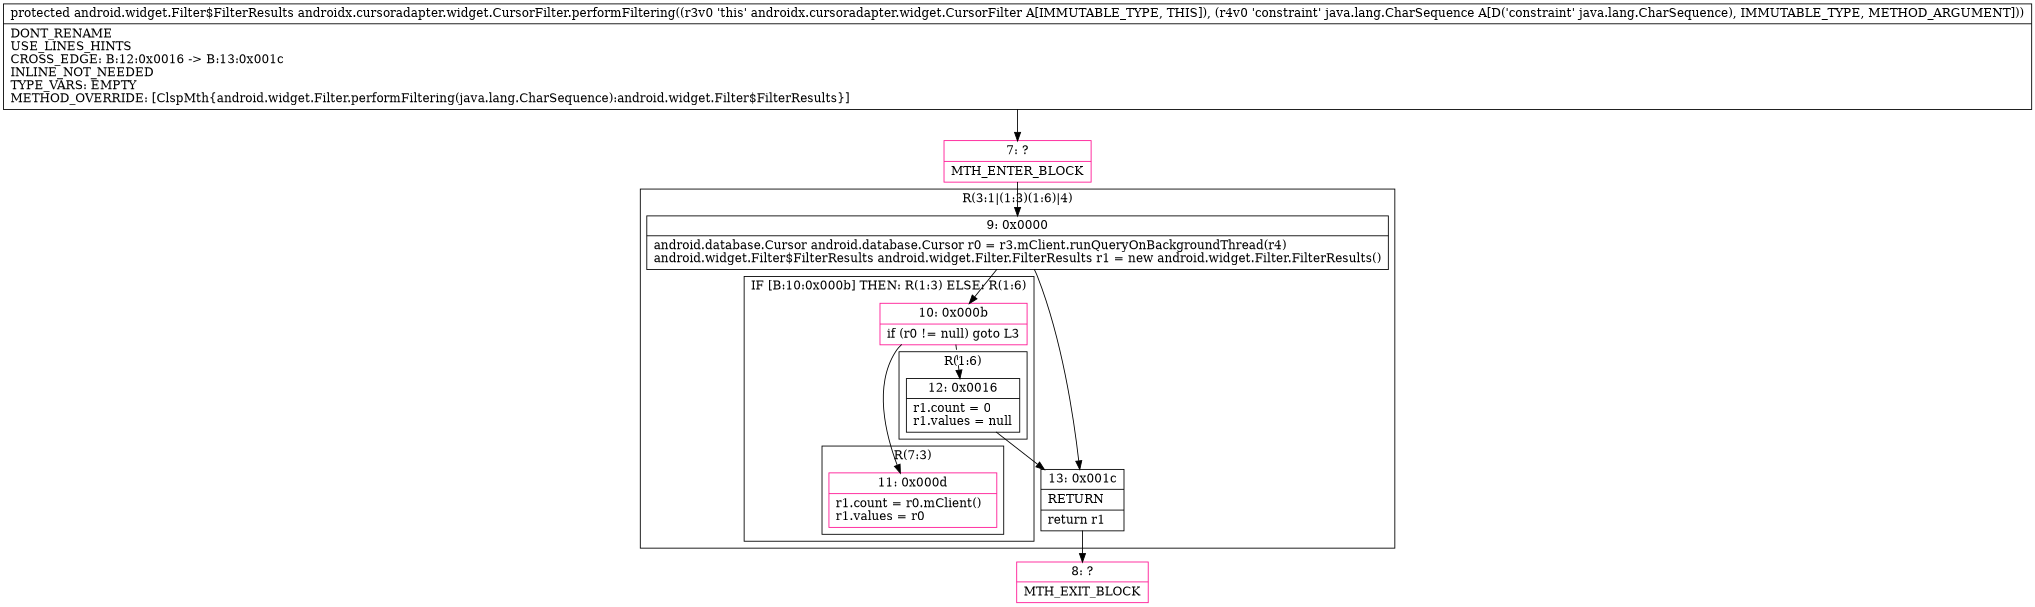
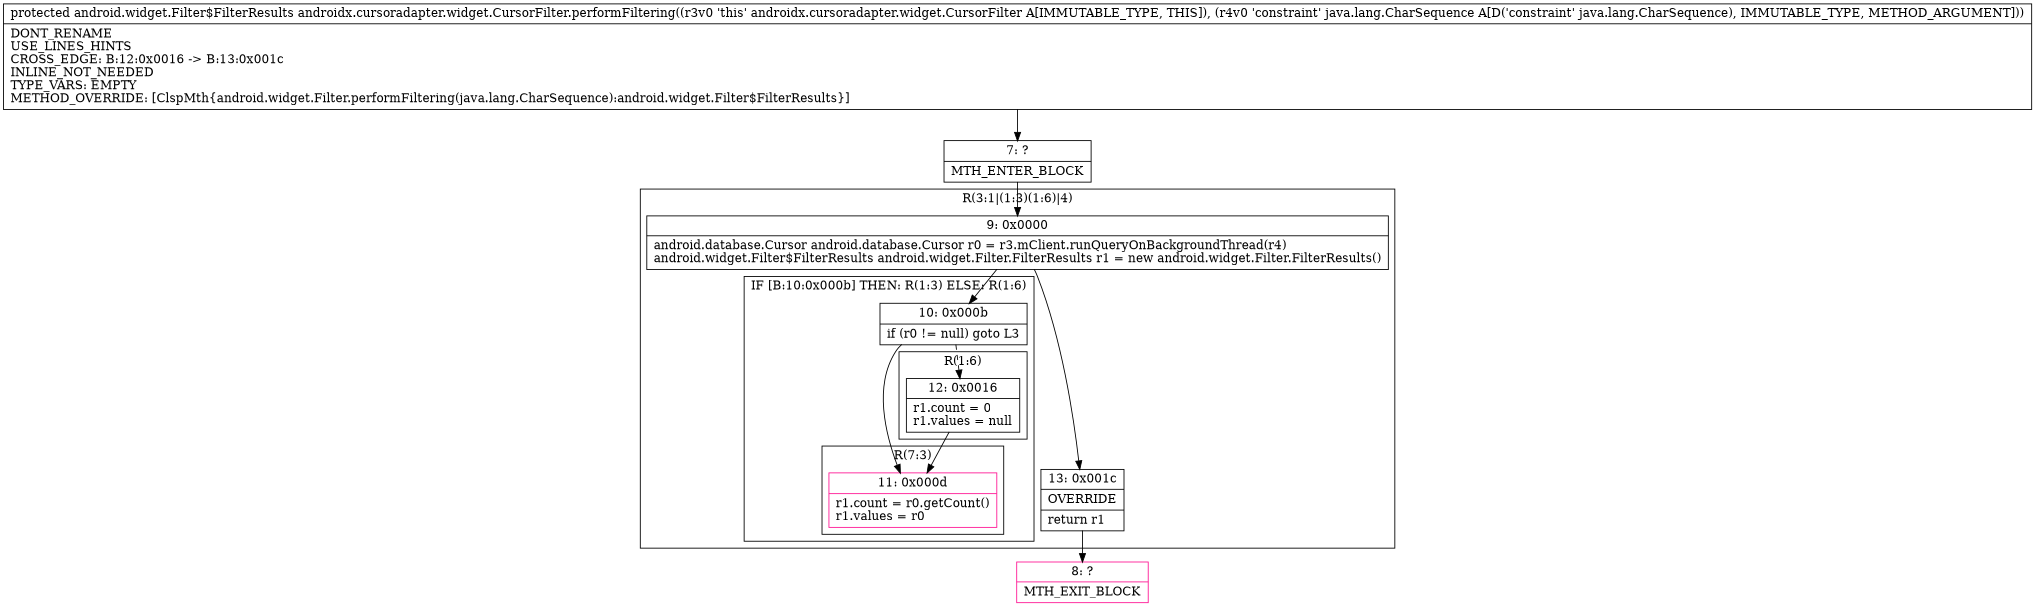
(1018, 161) -> (1018, 161)
(954, 324) -> (954, 324)
(1017, 448) -> (938, 452)
(1076, 499) -> (1082, 499)
(909, 504) -> (913, 504)
